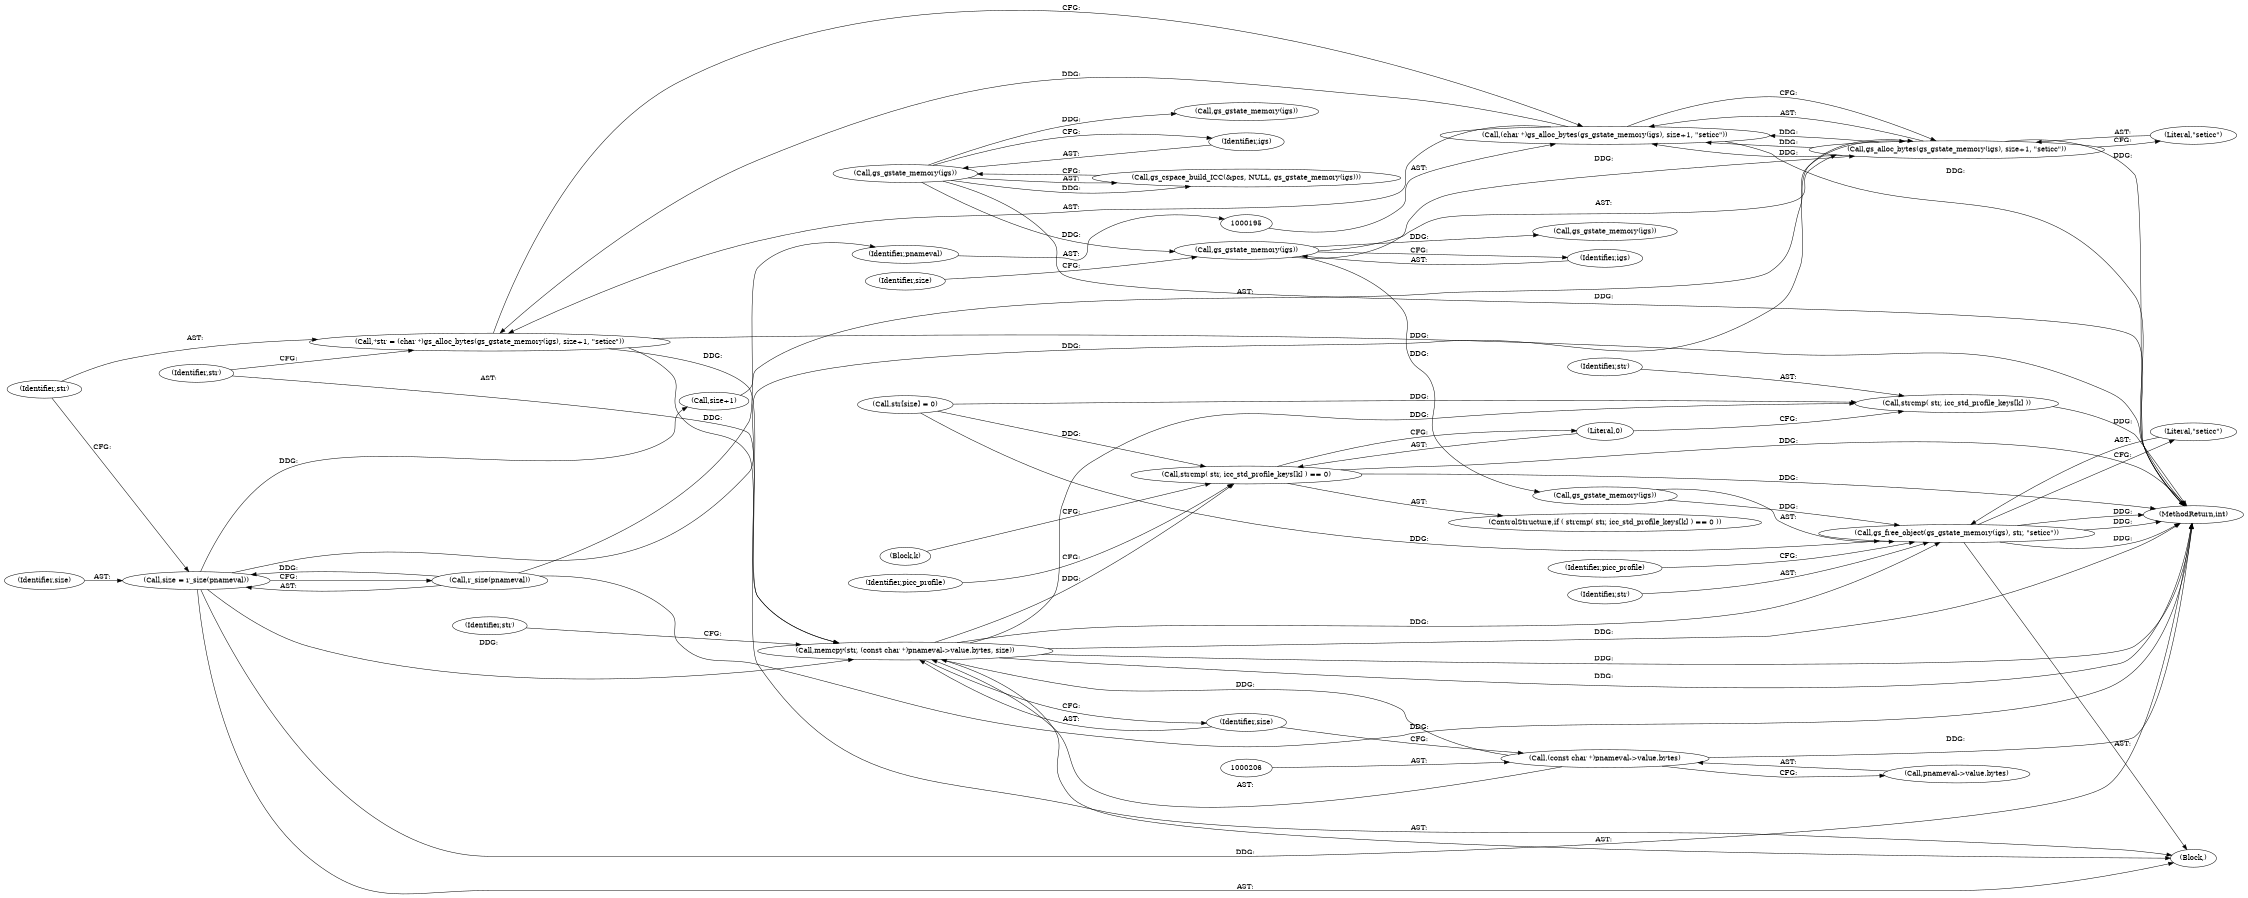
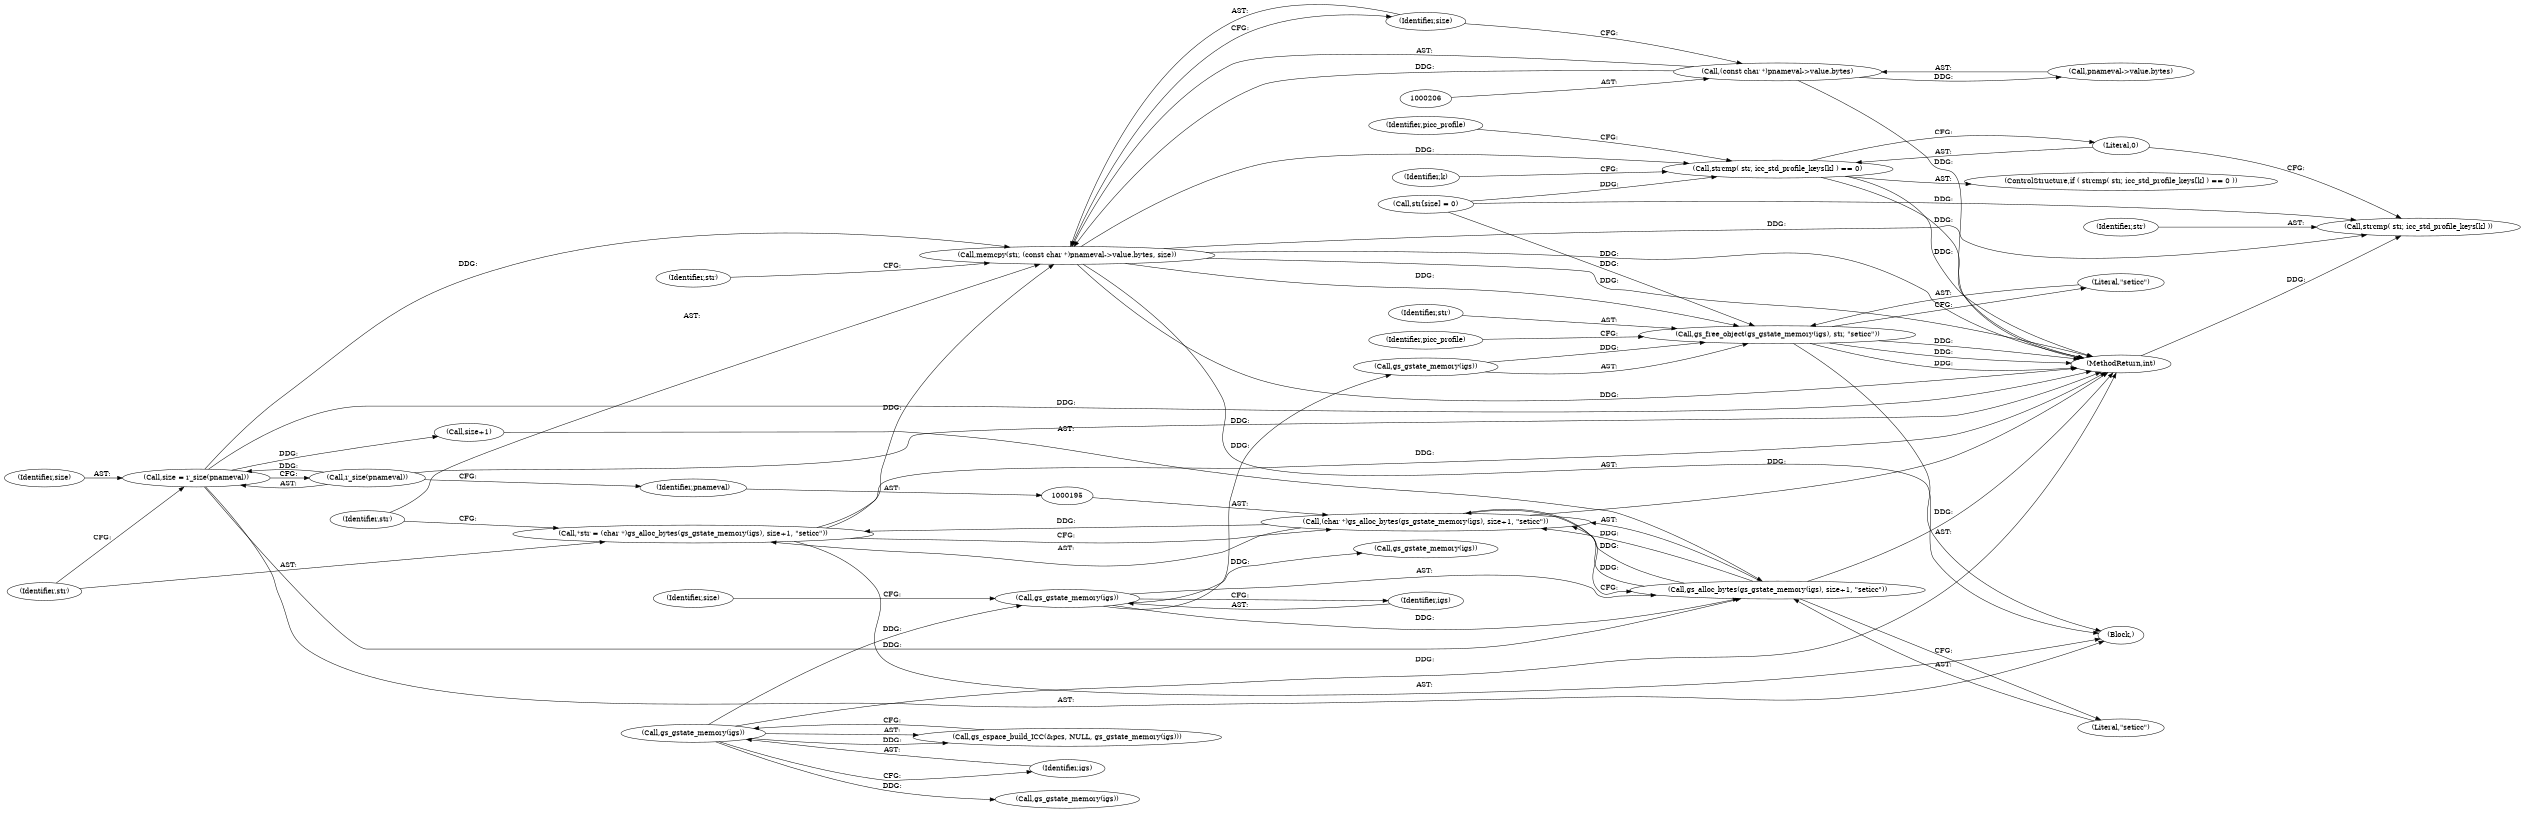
(714, 418) -> (469, 477)
(2133, 433) -> (2270, 300)
(905, 556) -> (1426, 178)
(1790, 773) -> (1945, 77)
